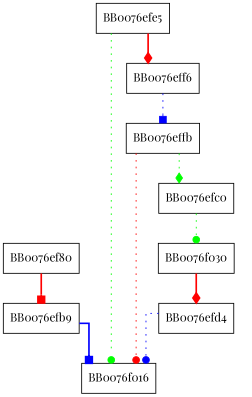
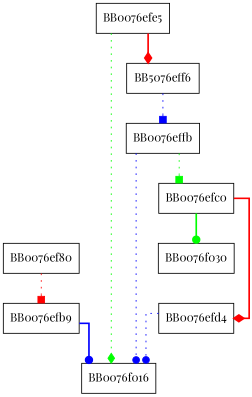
(163, 78) -> (163, 78)
(179, 164) -> (179, 164)
(111, 193) -> (111, 193)
(196, 225) -> (196, 225)
(136, 255) -> (136, 255)
(196, 283) -> (249, 253)
(41, 284) -> (41, 284)
(89, 335) -> (89, 335)
